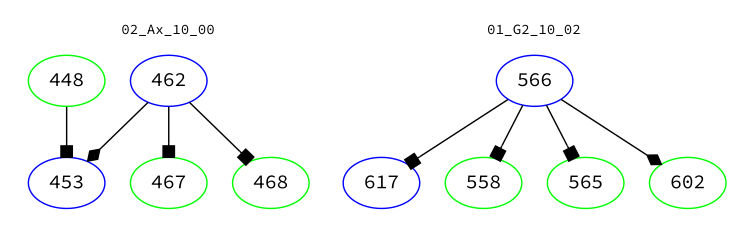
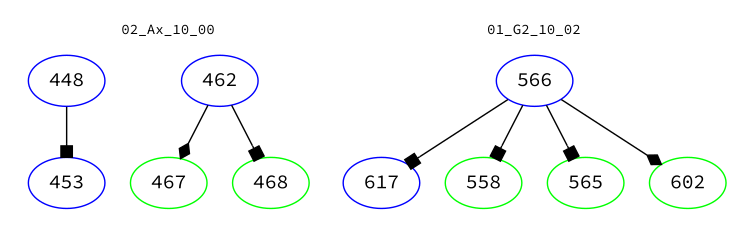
(67, 81) -> (67, 81)
(169, 125) -> (198, 124)
(124, 126) -> none
